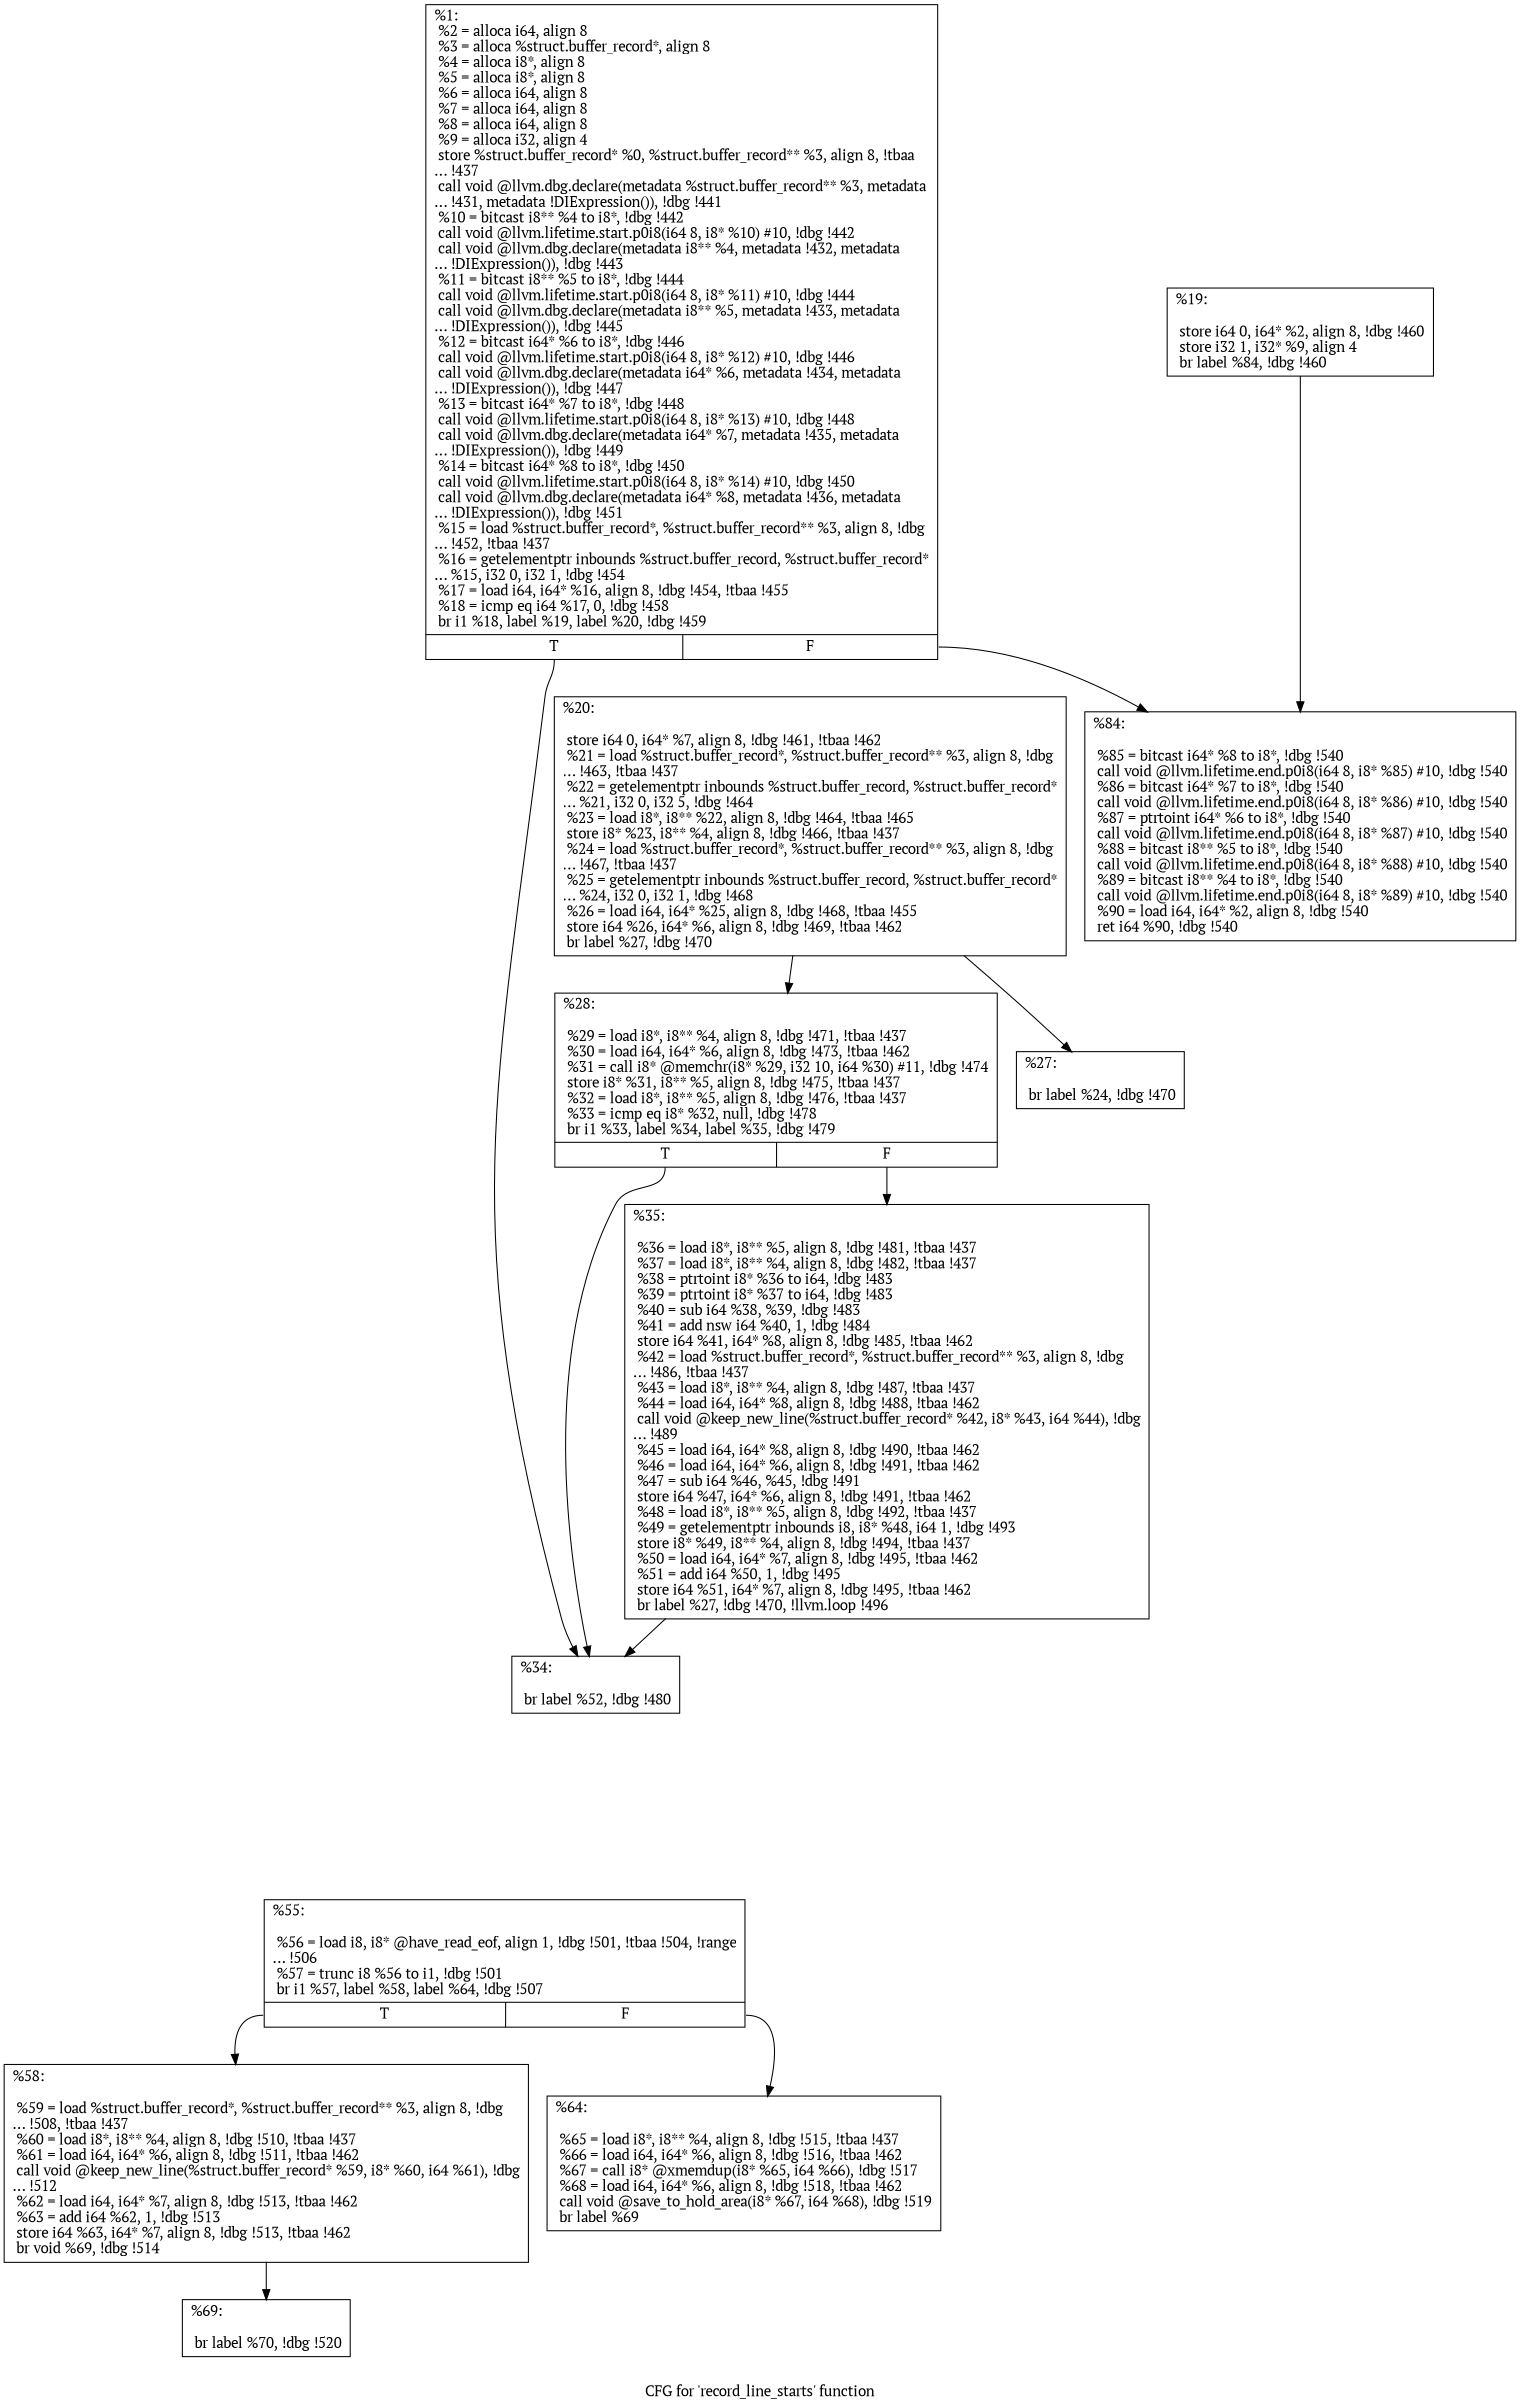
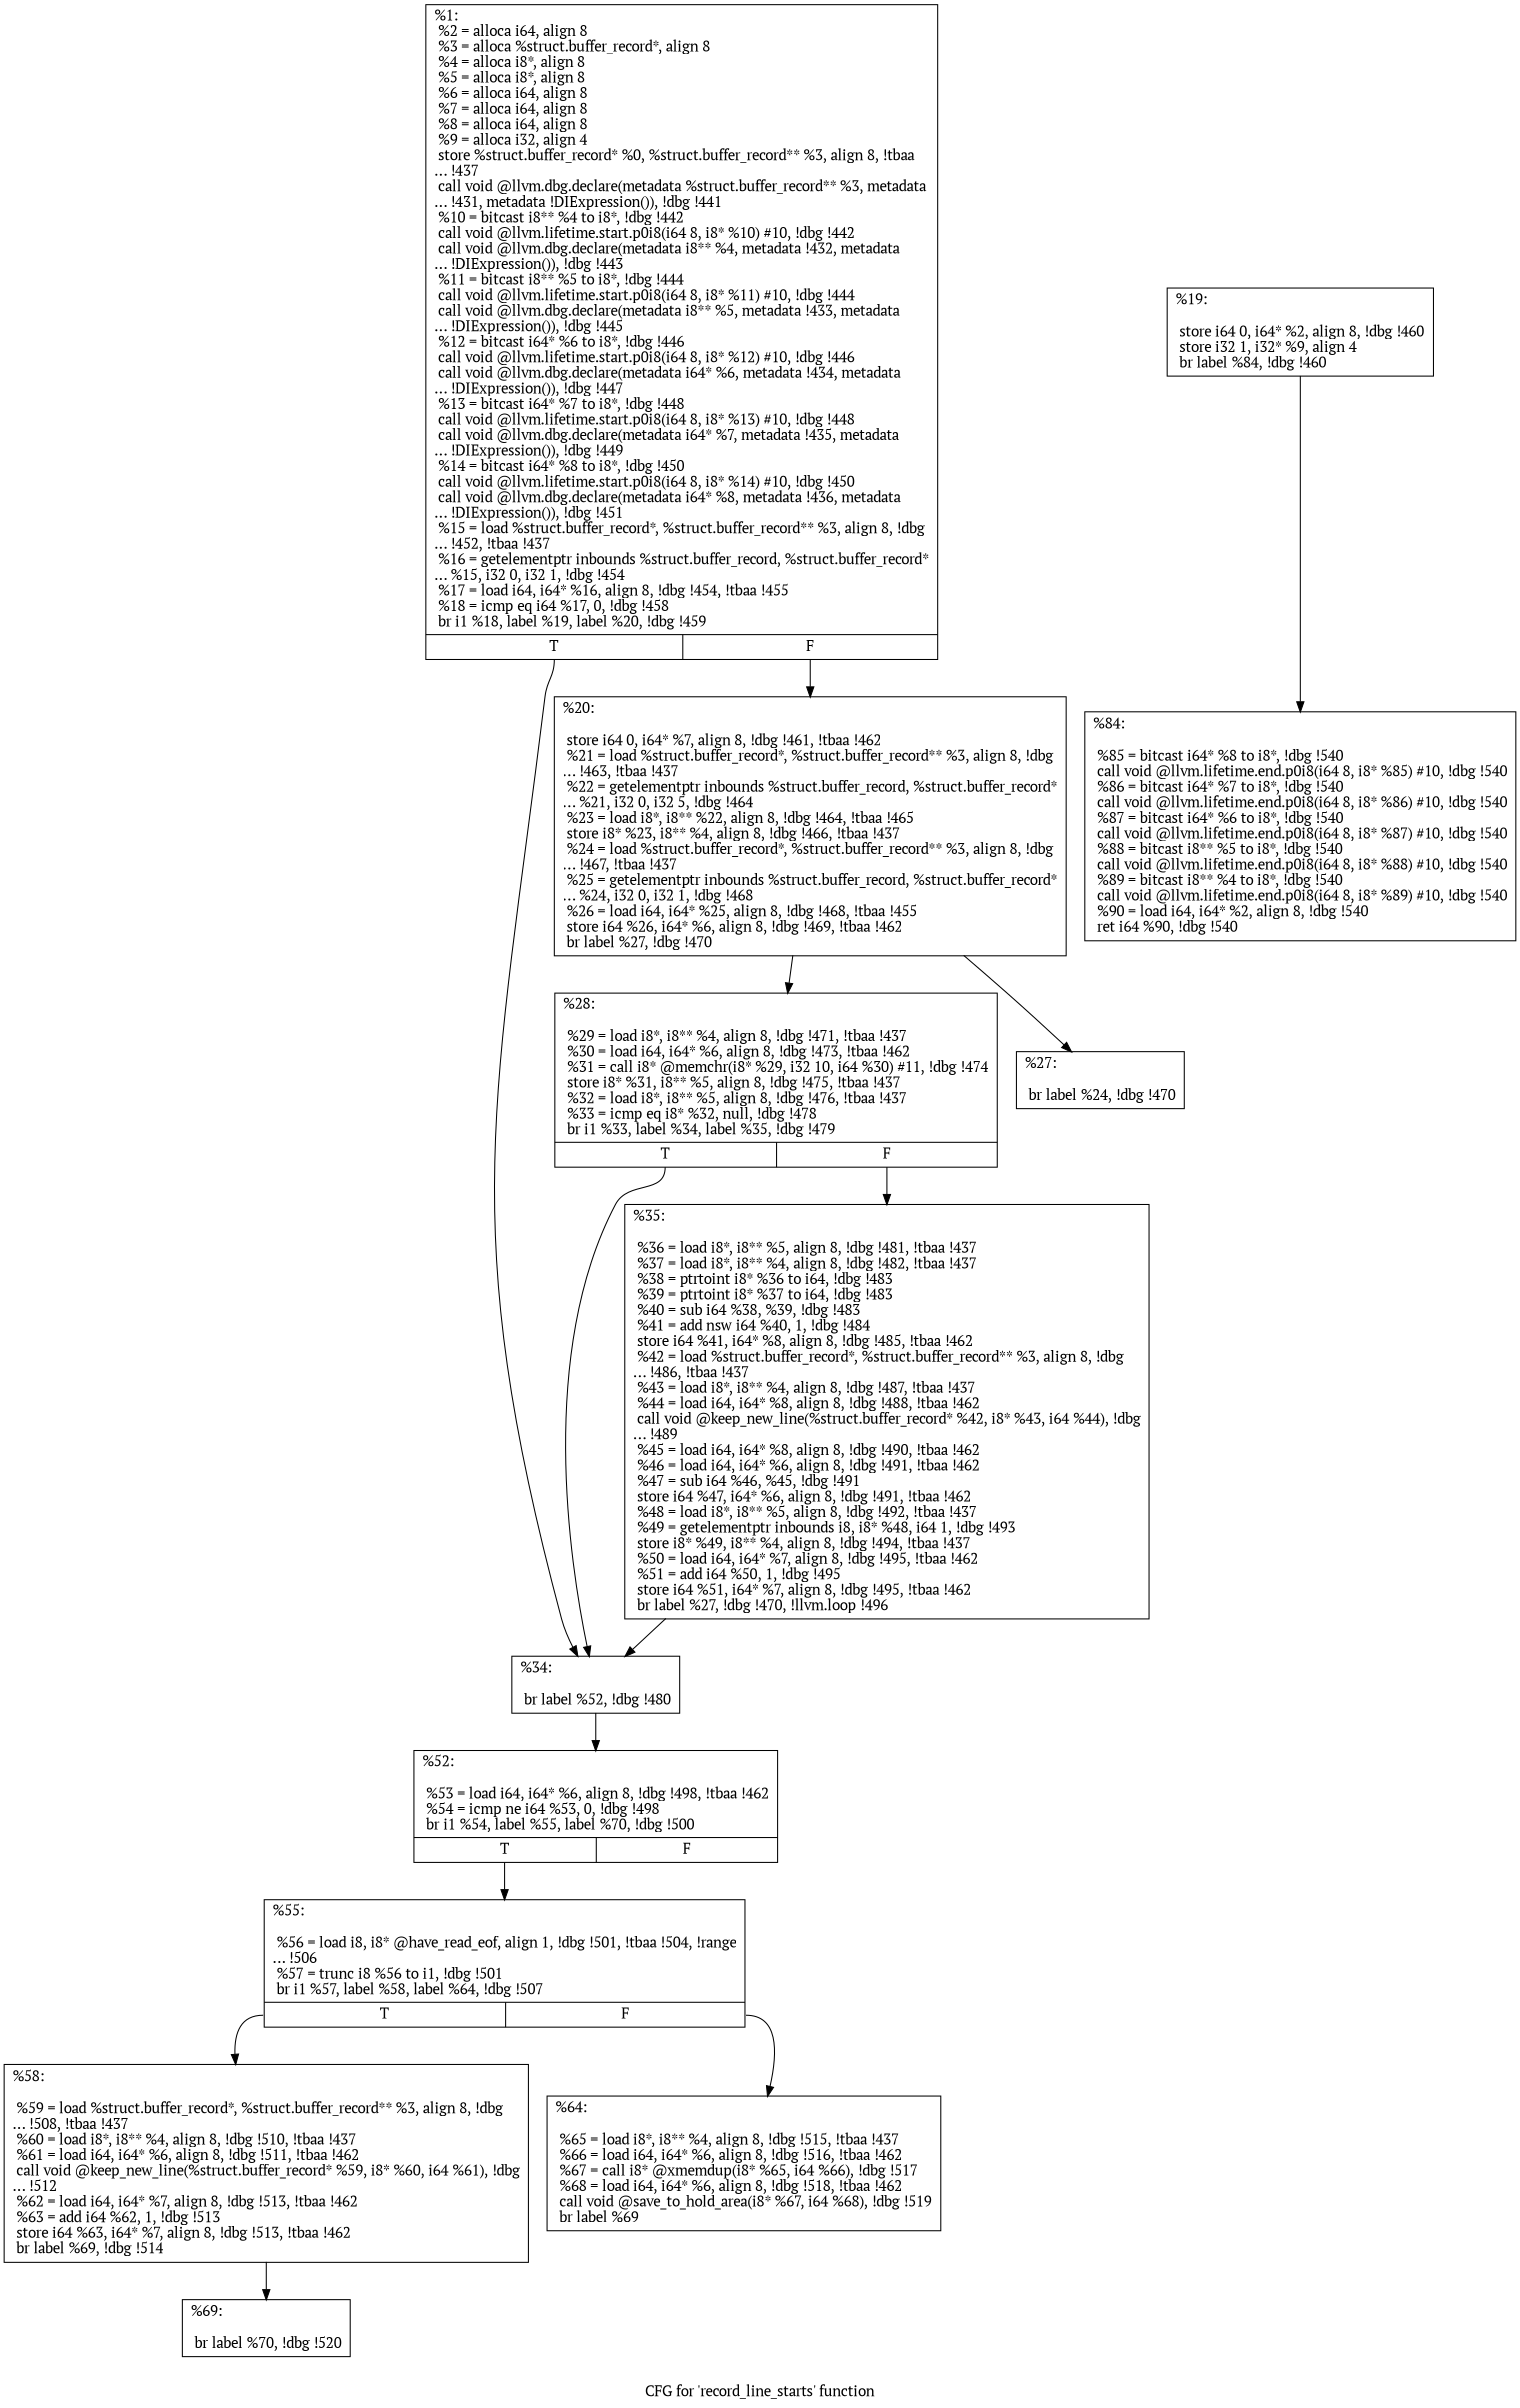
(1042, 665) -> (810, 673)
(1222, 819) -> (1218, 819)
none -> (596, 1806)
(86, 2249) -> (88, 2249)
